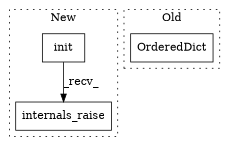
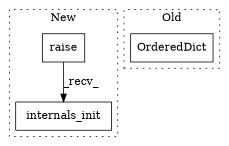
(64, 48) -> (64, 48)
(64, 116) -> (64, 116)
